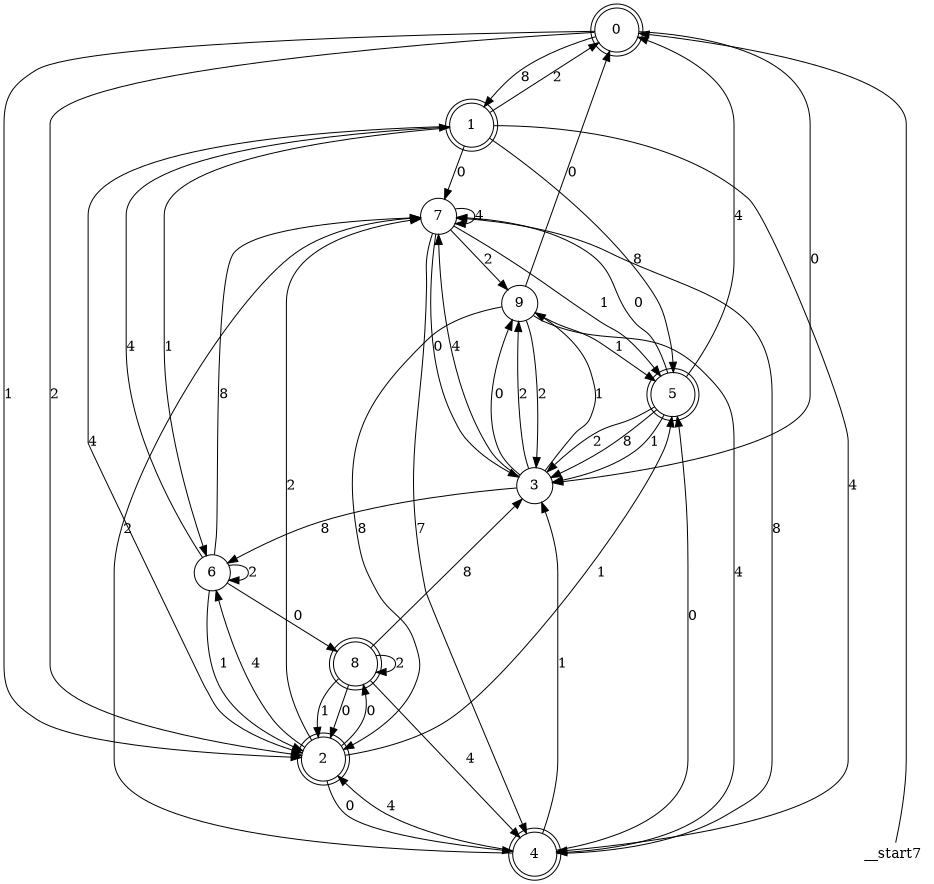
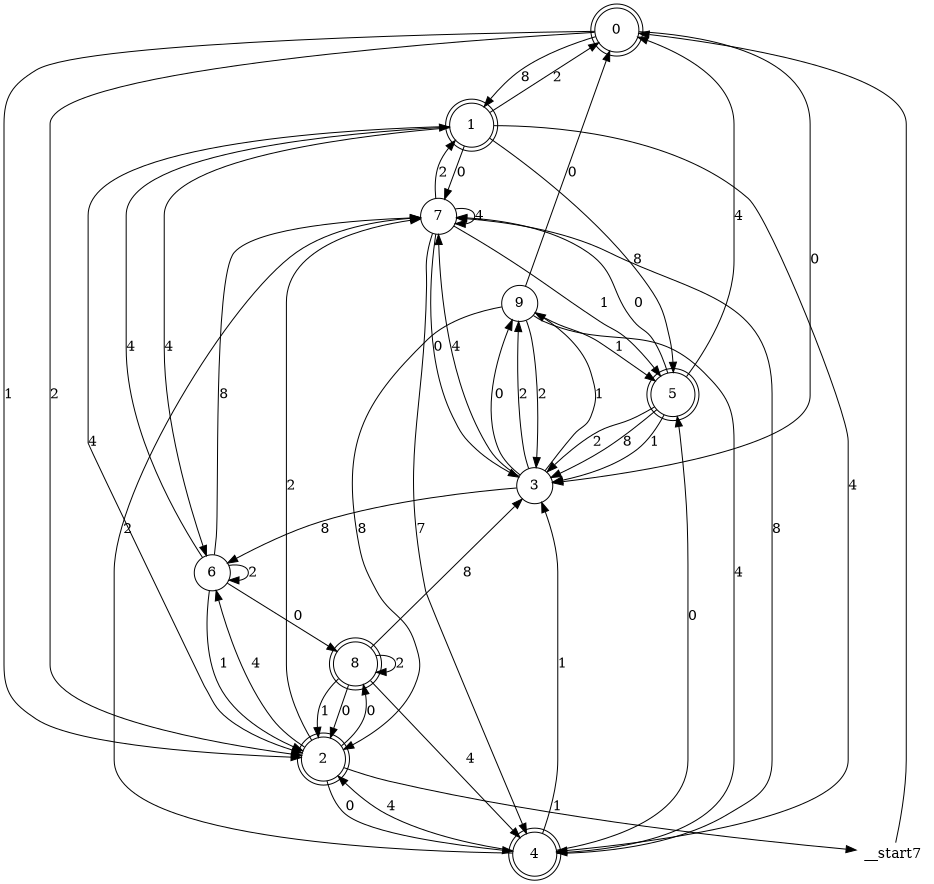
(476, 256) -> (437, 172)
(169, 347) -> (169, 347)
(541, 628) -> (593, 819)
